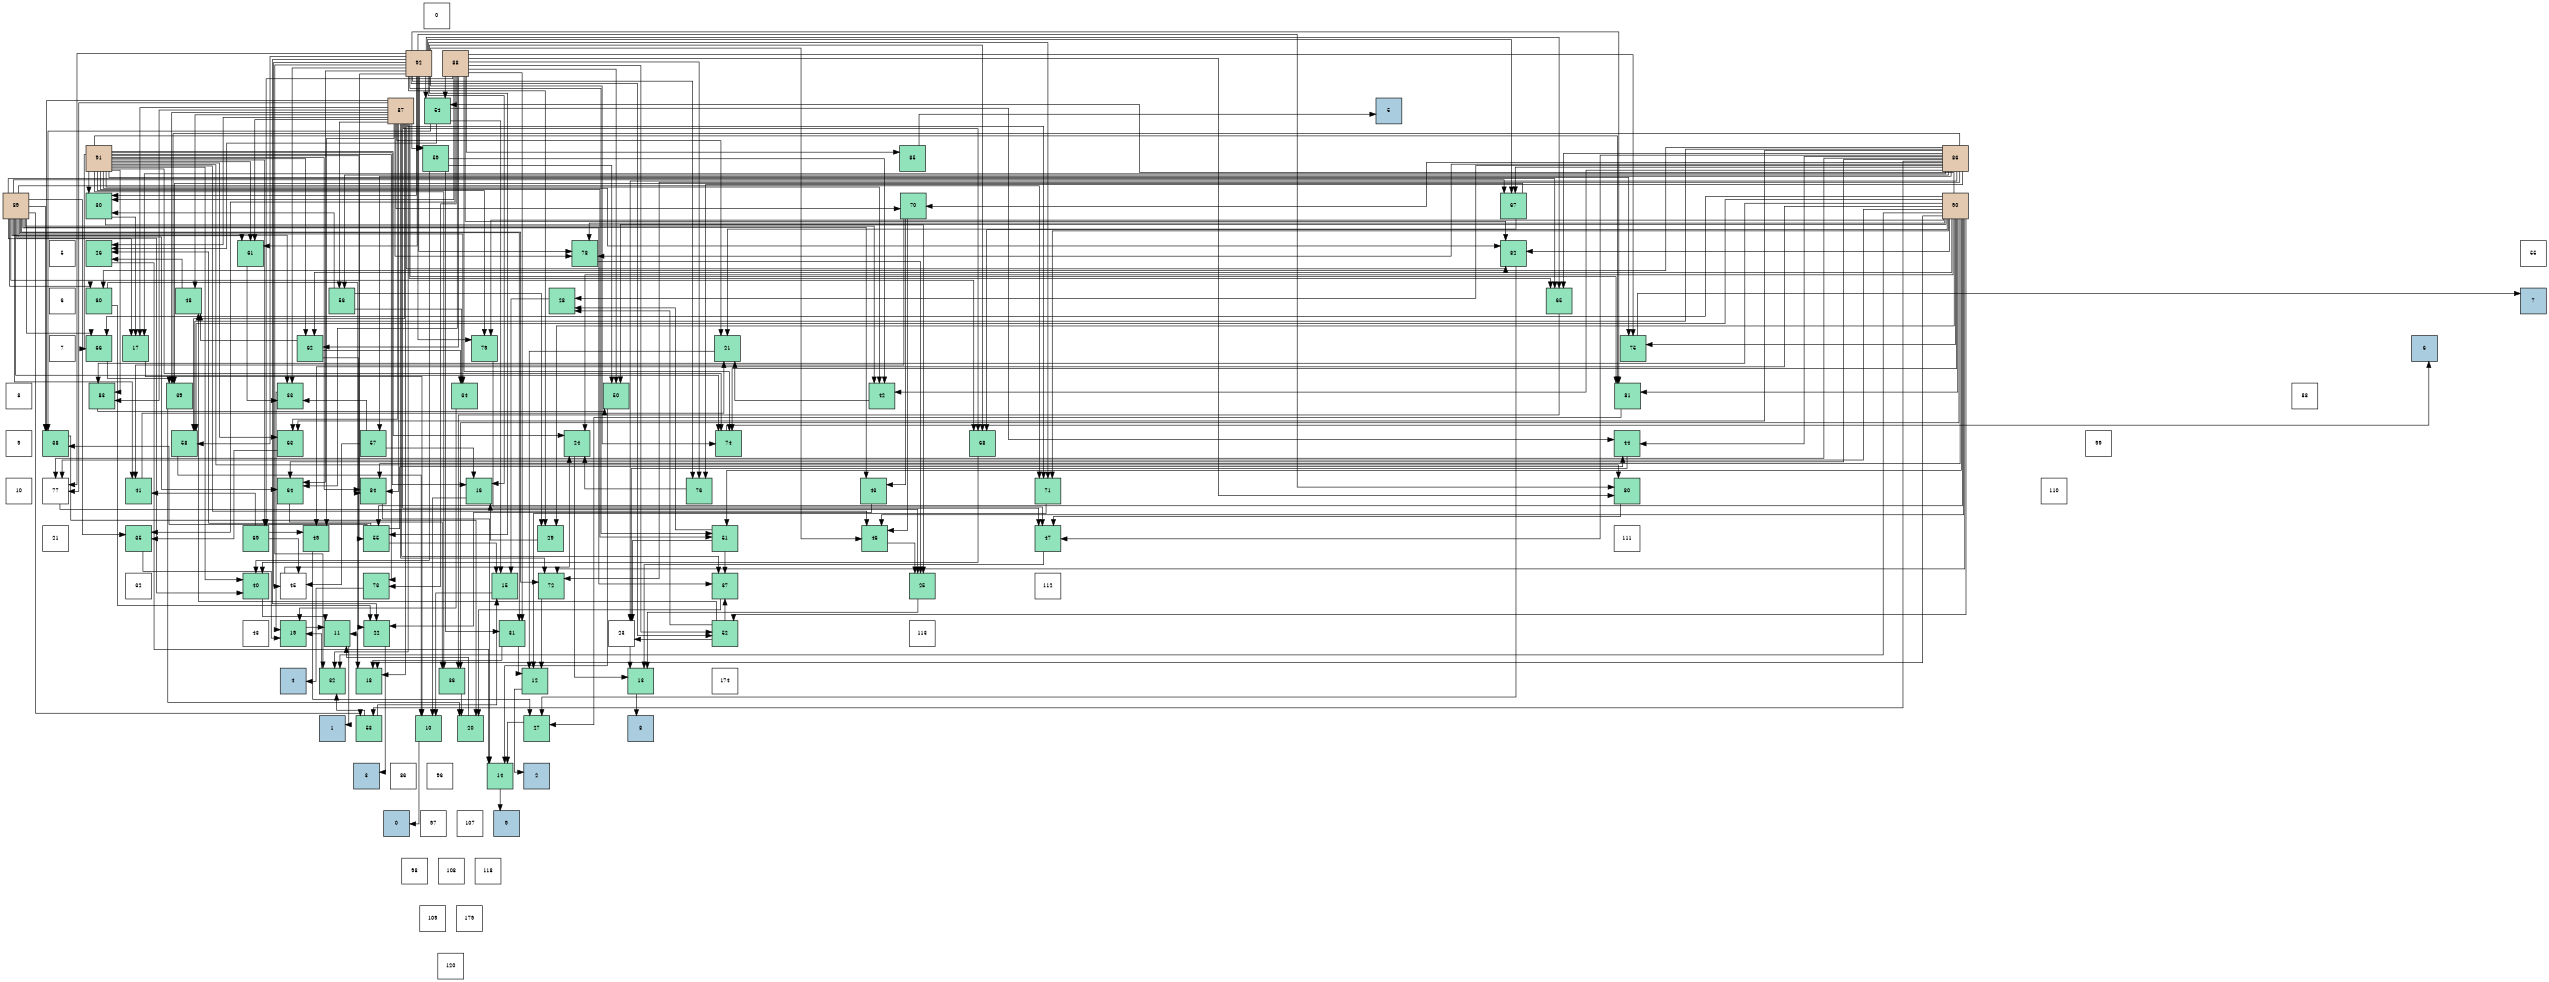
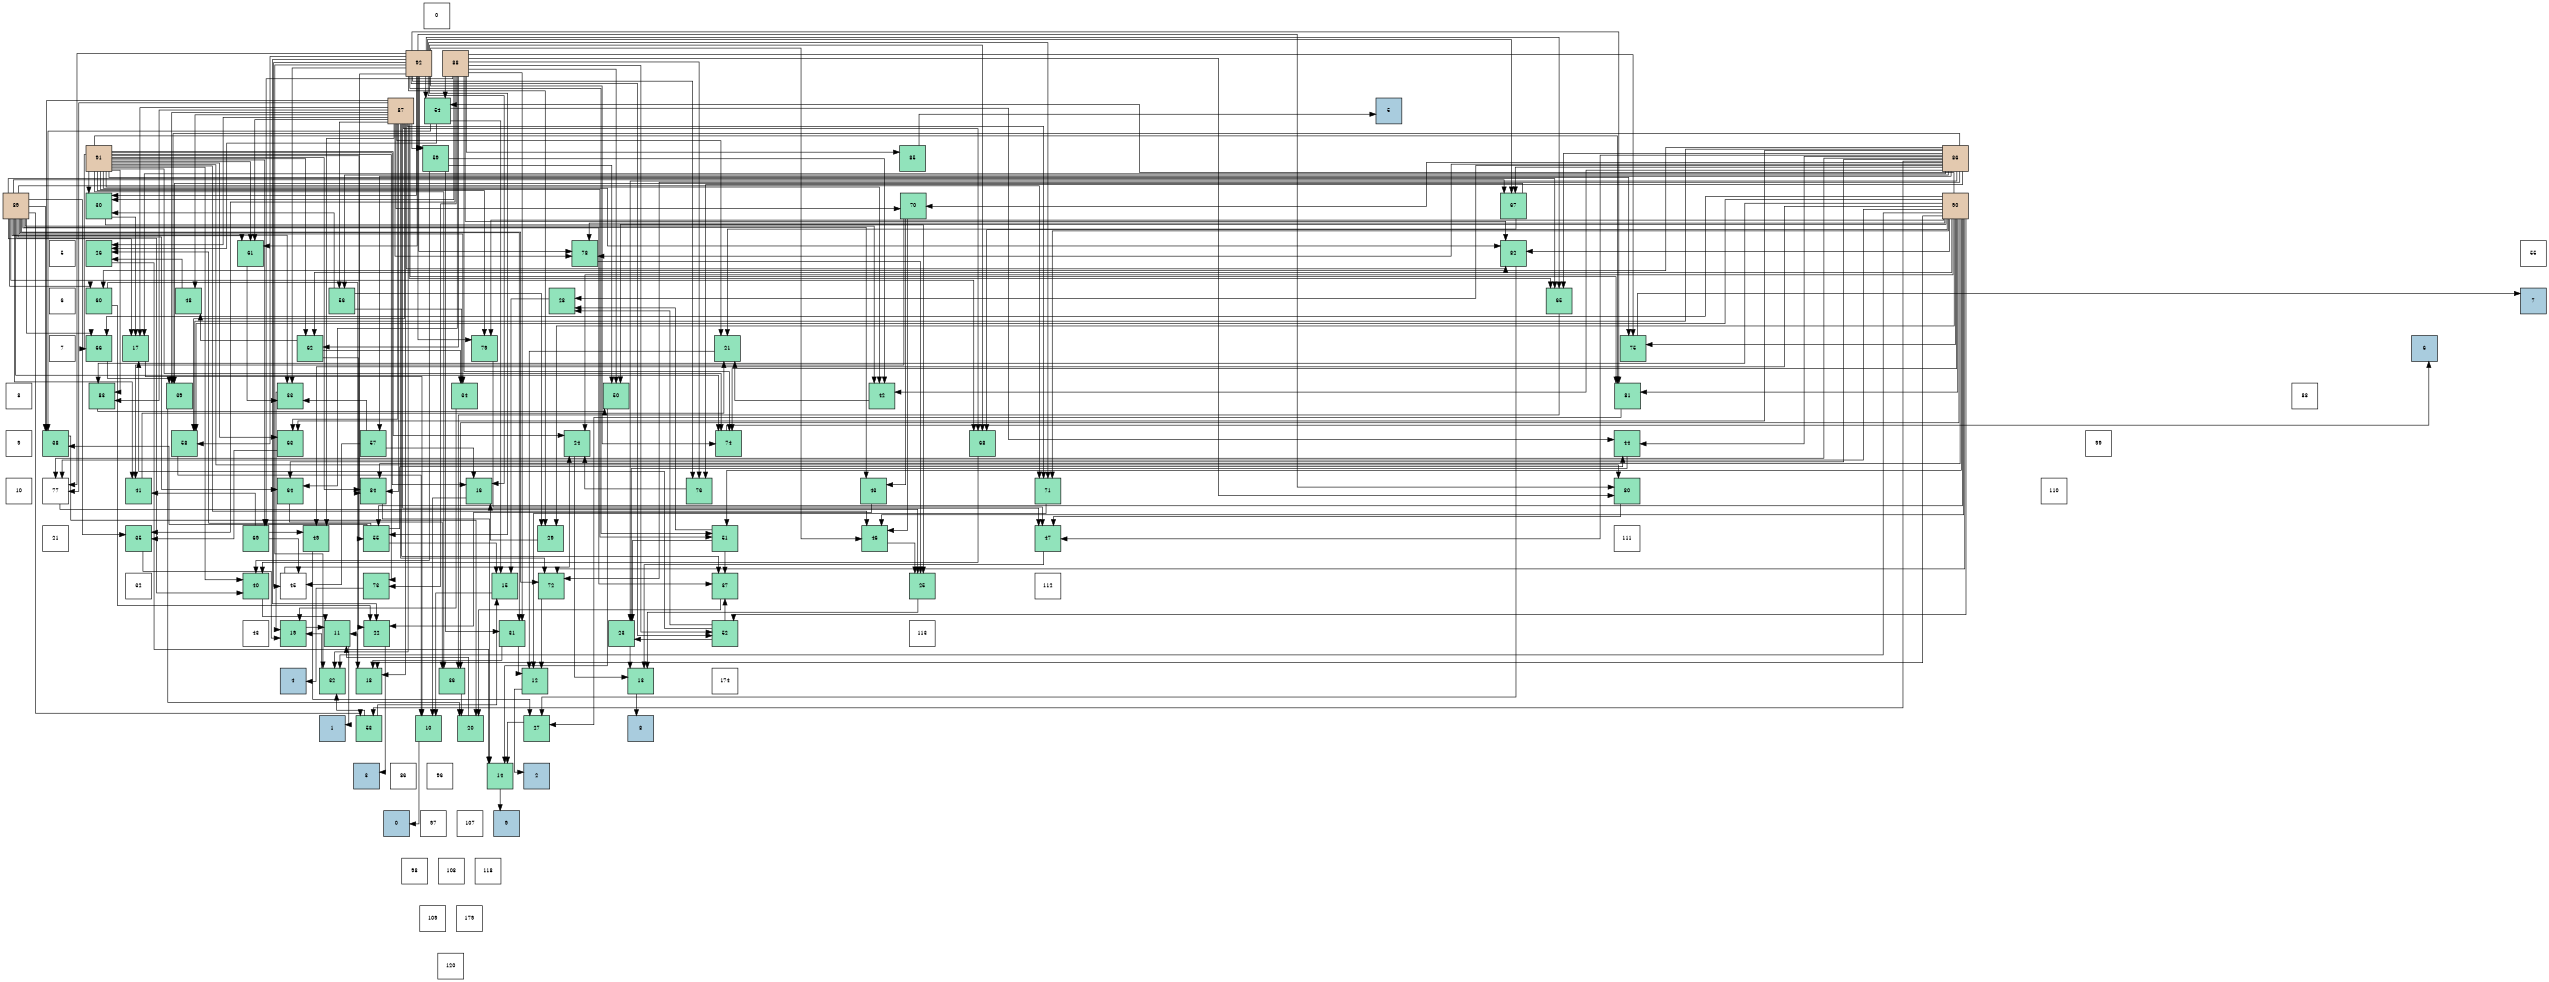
(325, 244) -> none
(388, 601) -> (452, 471)
(622, 634) -> (622, 634)
